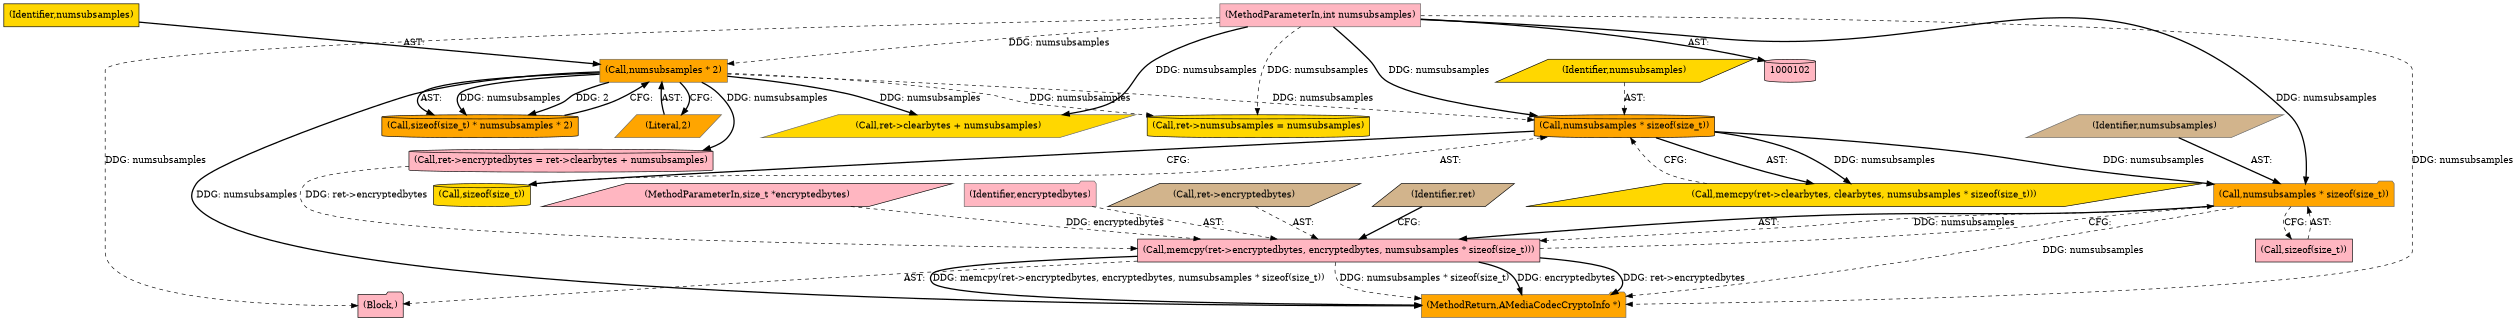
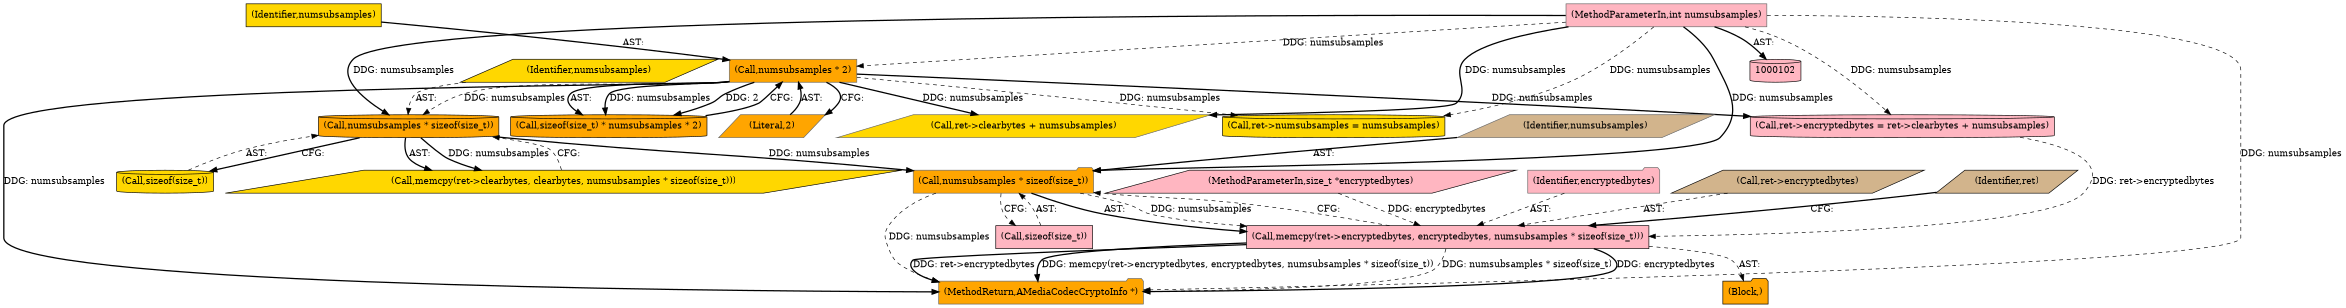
(440, 40) -> (1820, 60)
(381, 306) -> (1745, 293)
